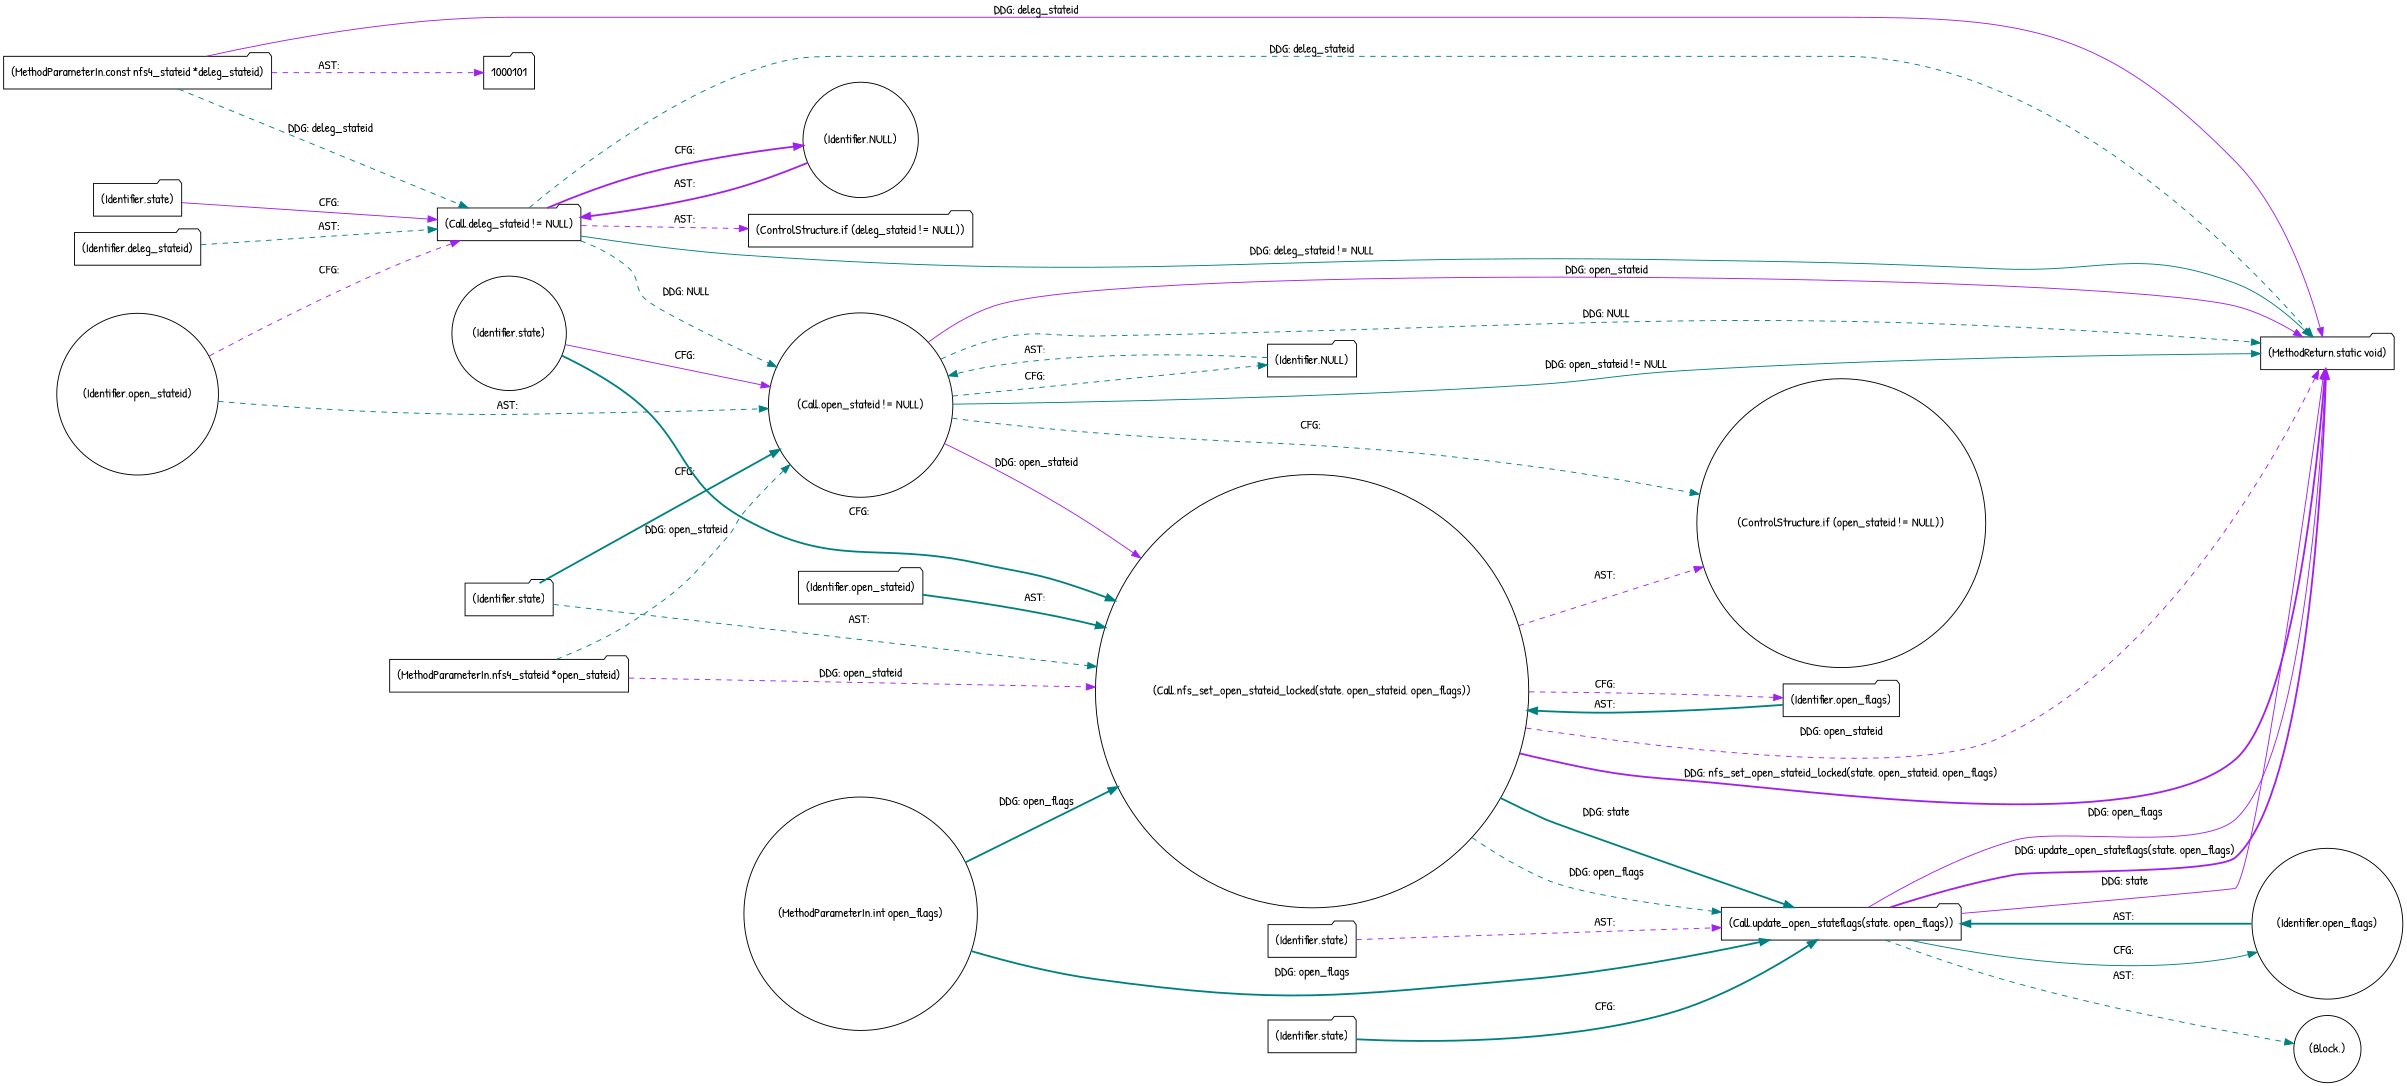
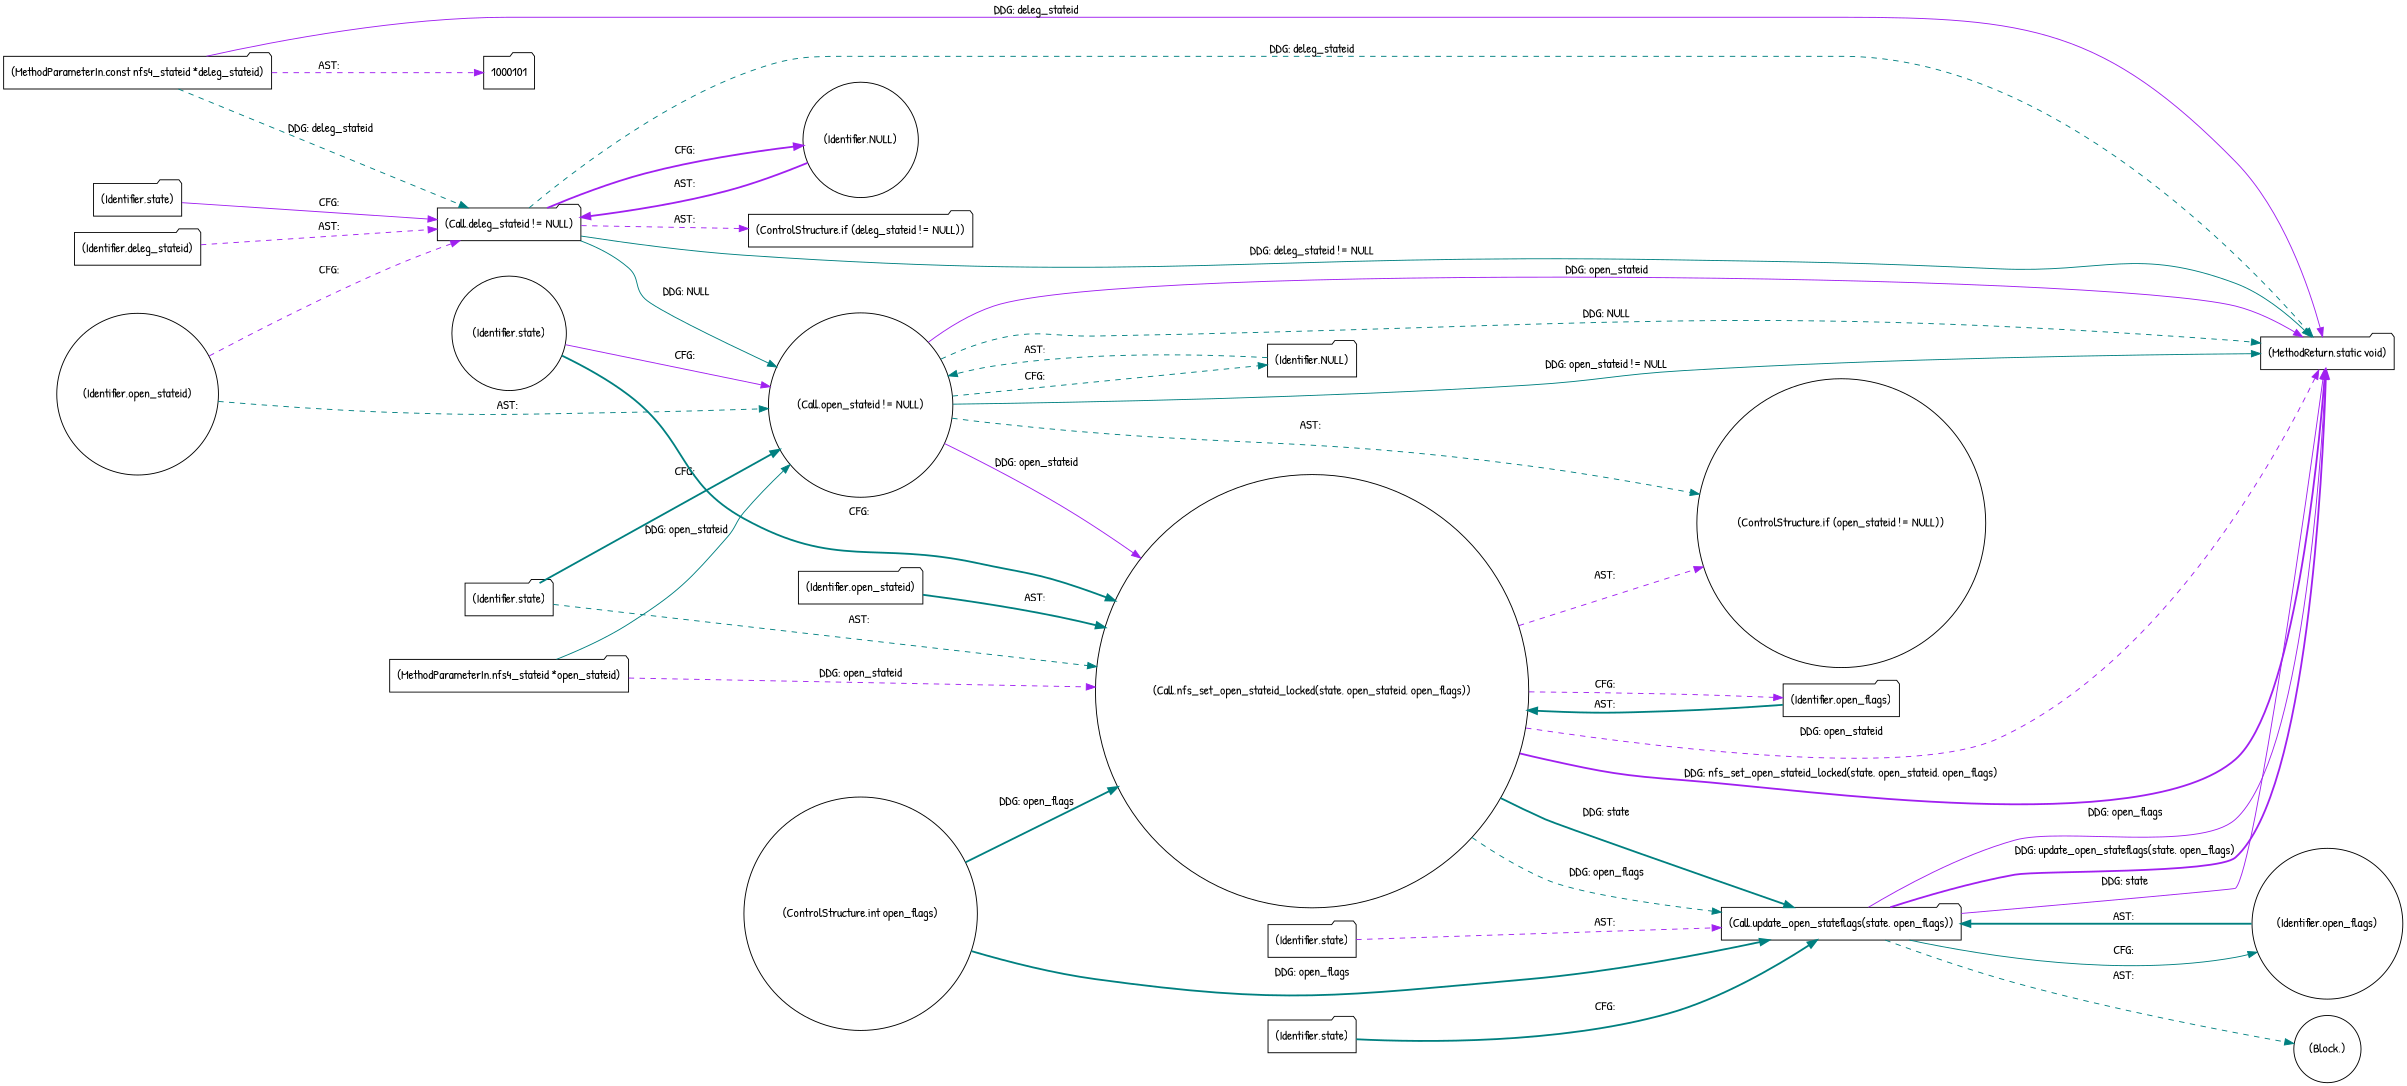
(314, 237) -> (314, 237)
(665, 312) -> (665, 312)
(1312, 426) -> (1312, 426)
(684, 583) -> (684, 583)
(861, 914) -> (861, 914)
